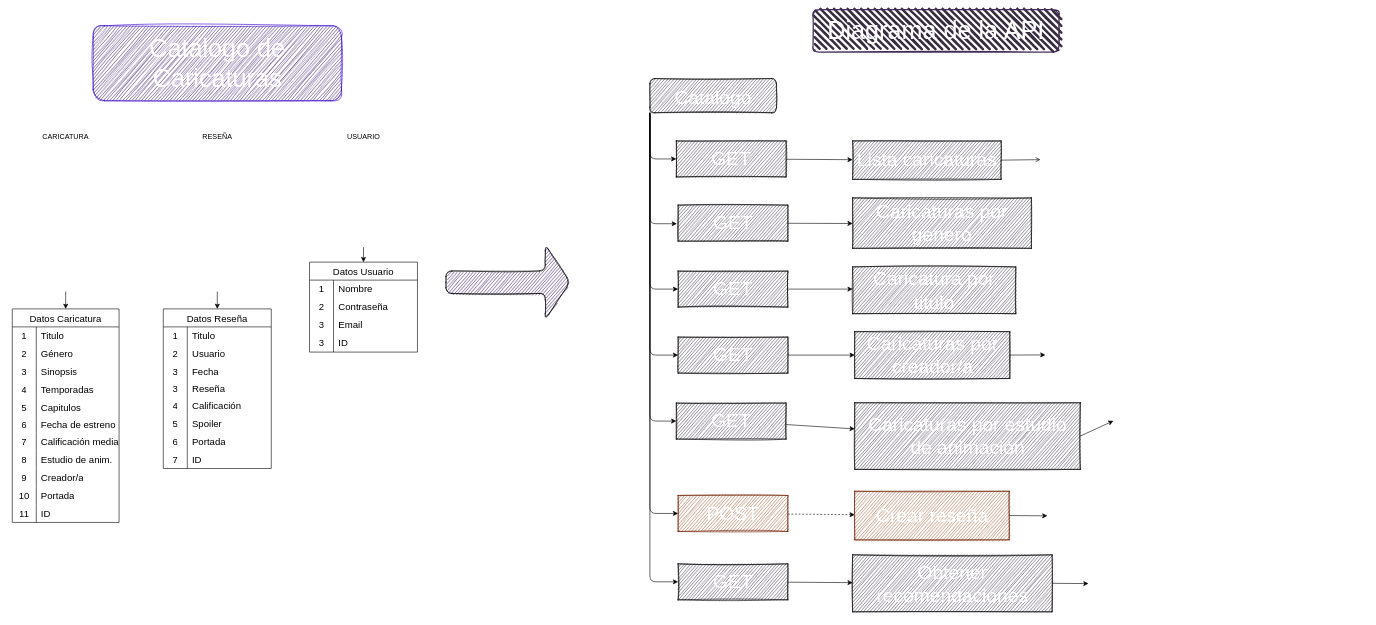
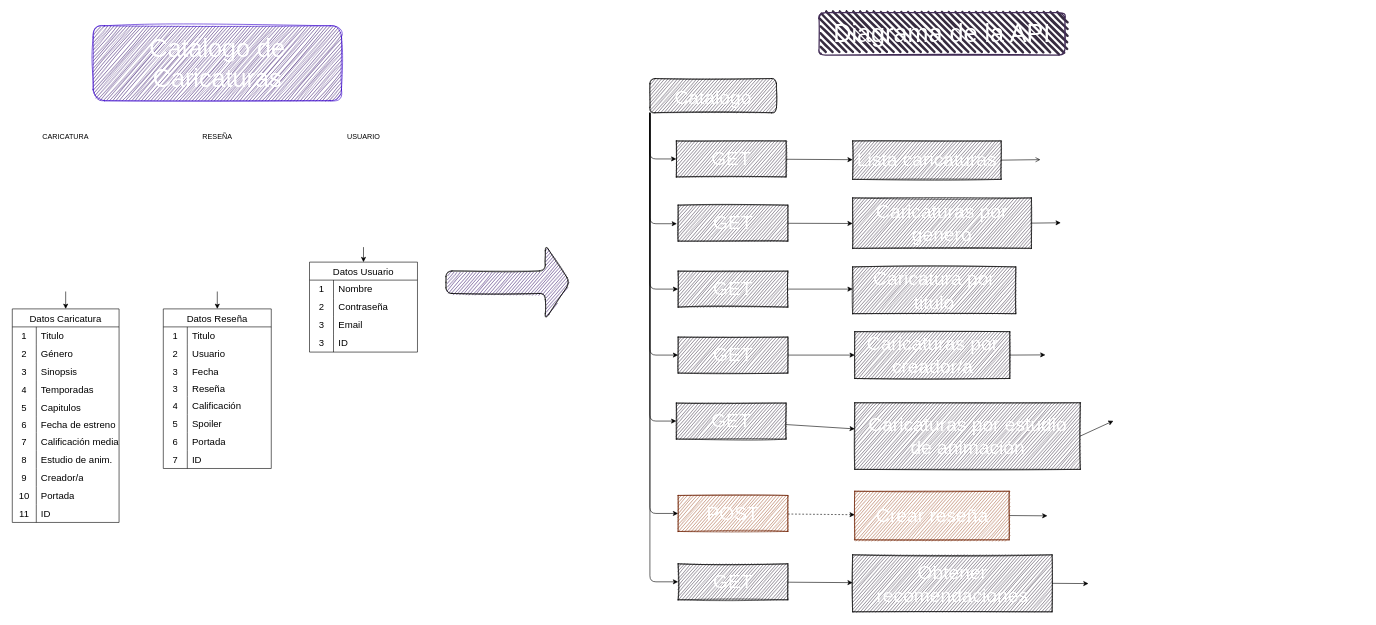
(936, 31) -> (942, 34)
none -> (1055, 223)
